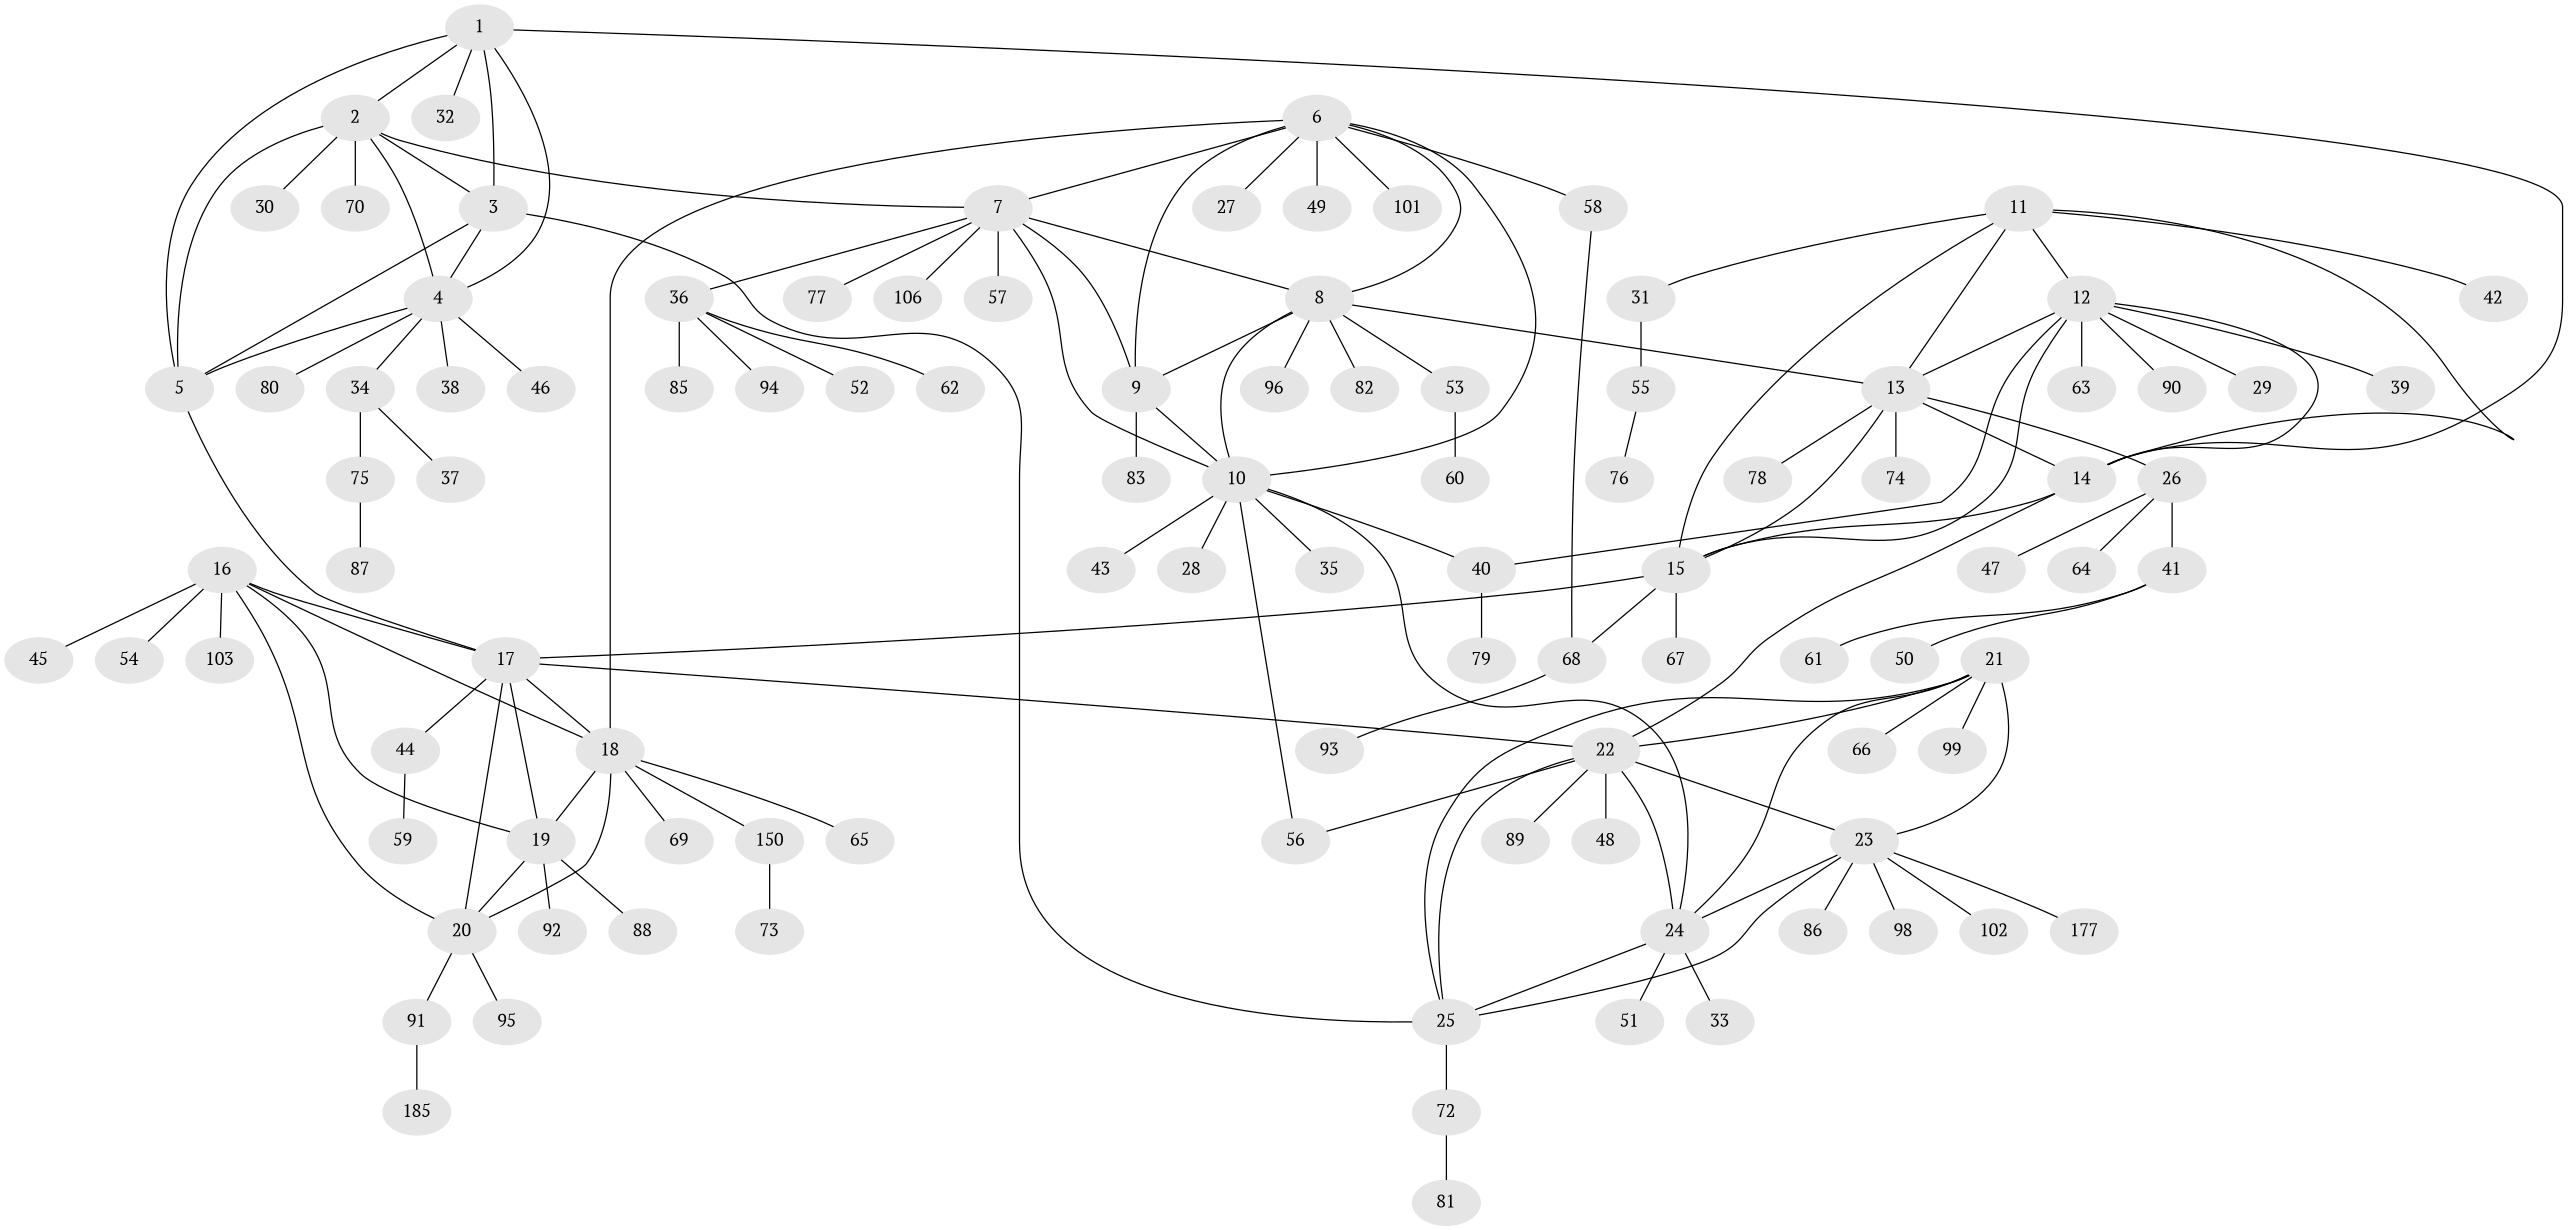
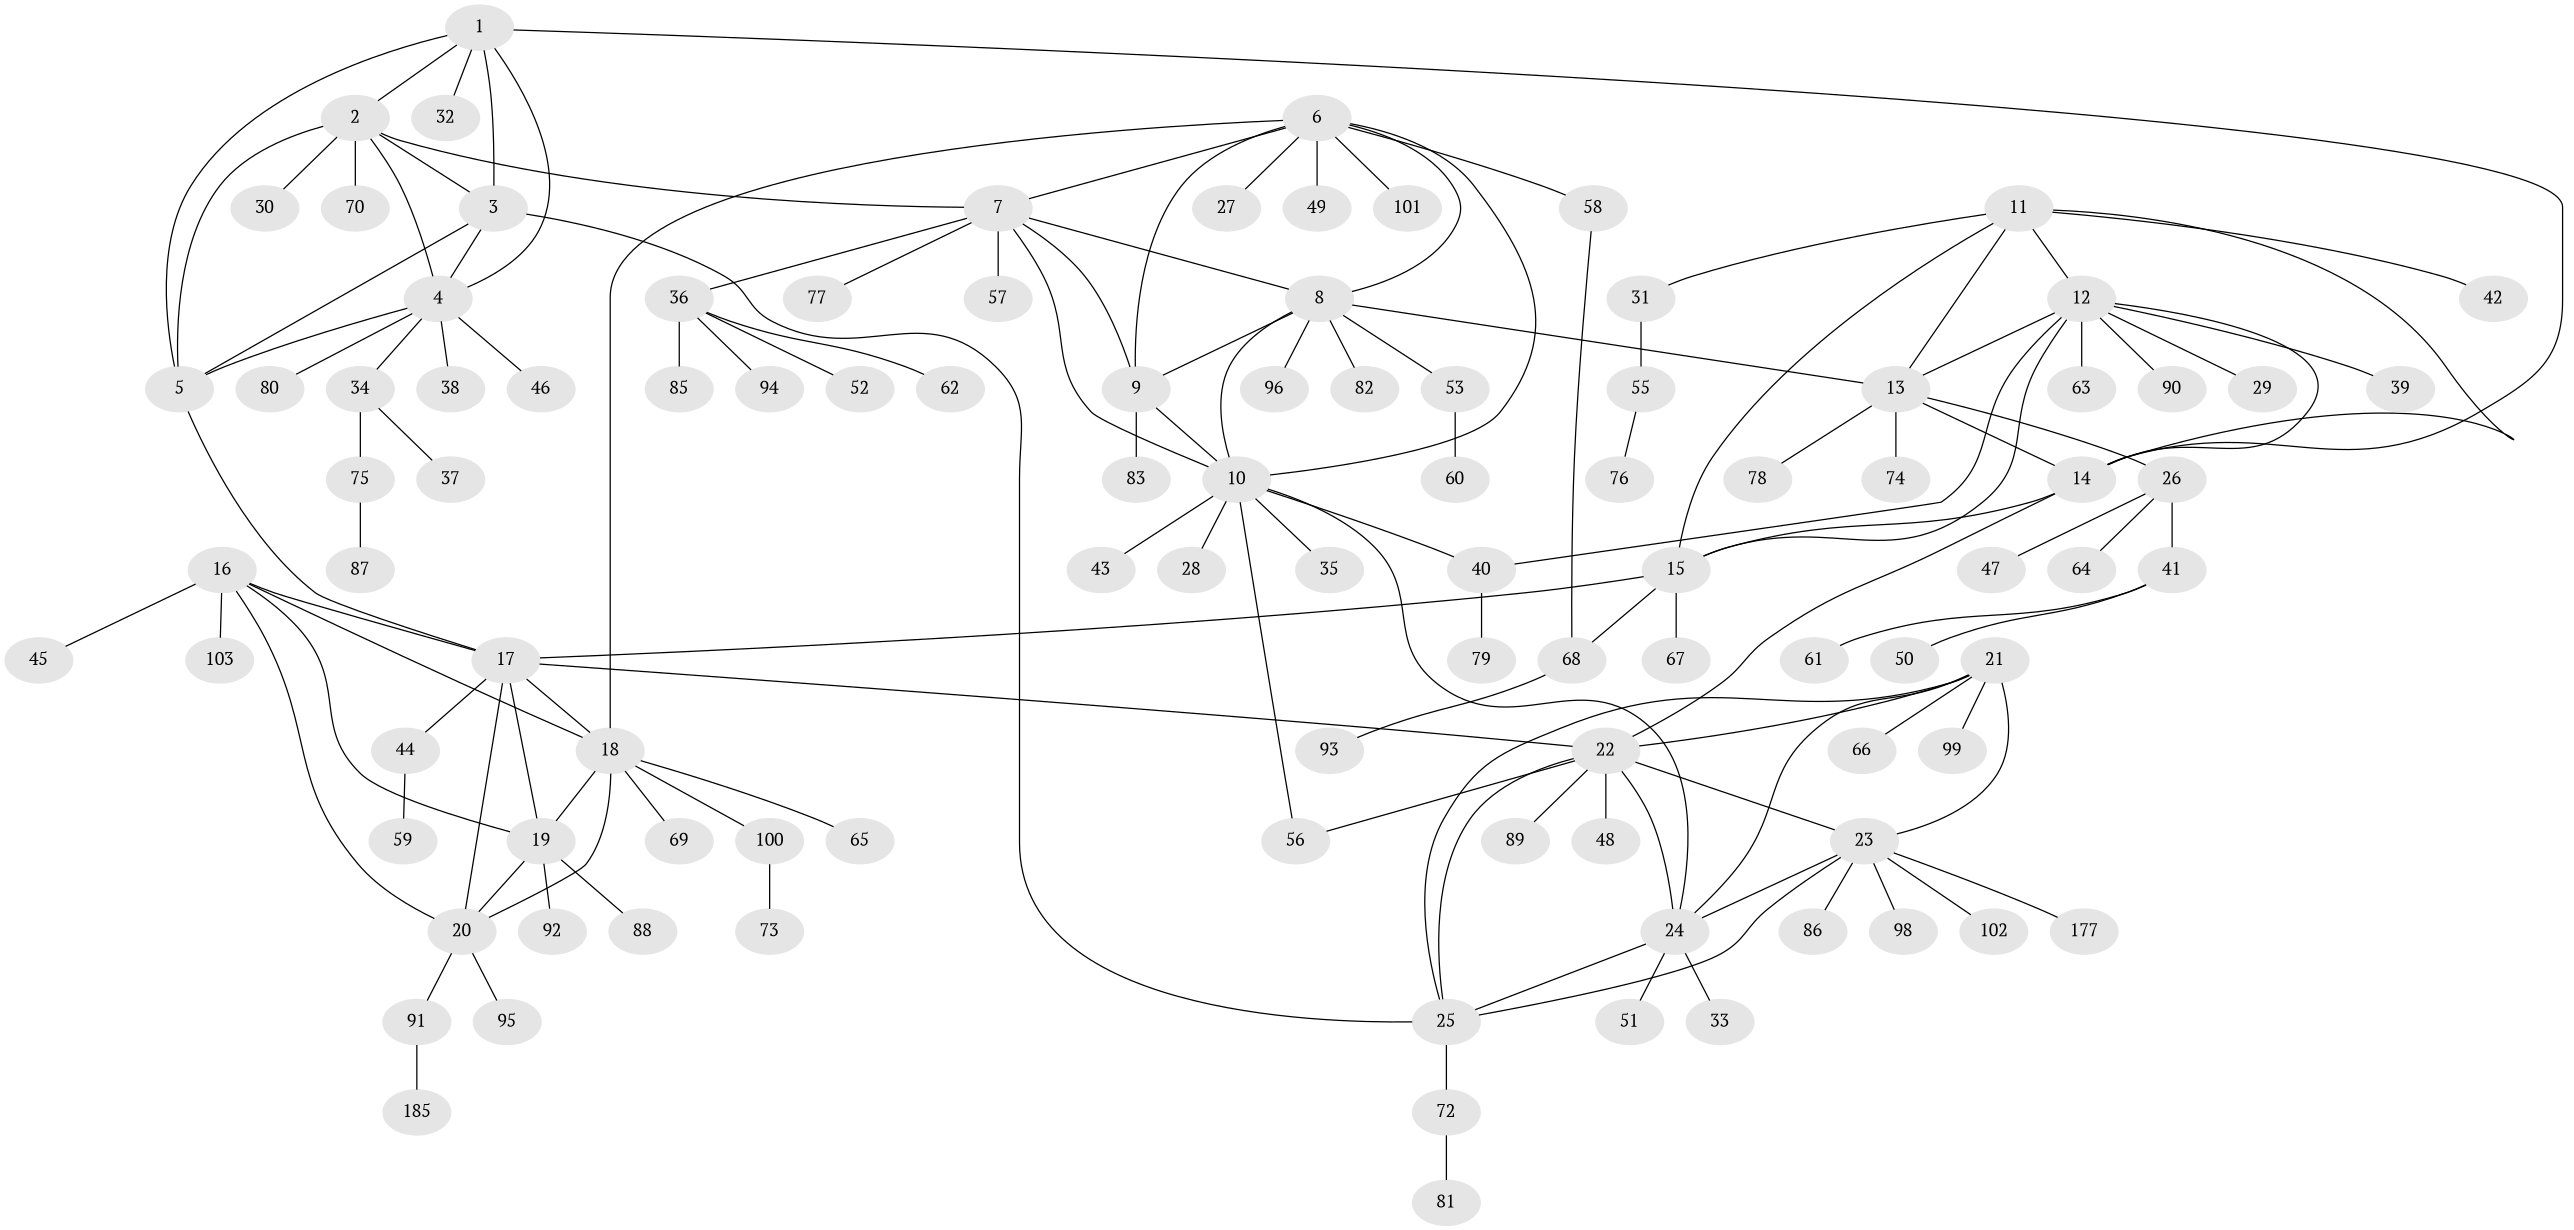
(908, 299) -> none
(1806, 499) -> none
(129, 660) -> none
(770, 841) -> (770, 841)
